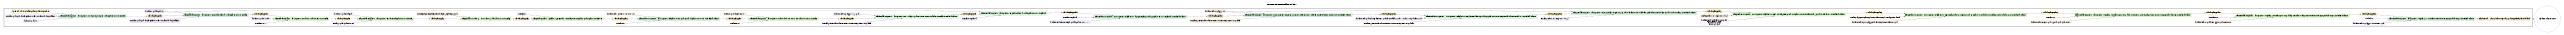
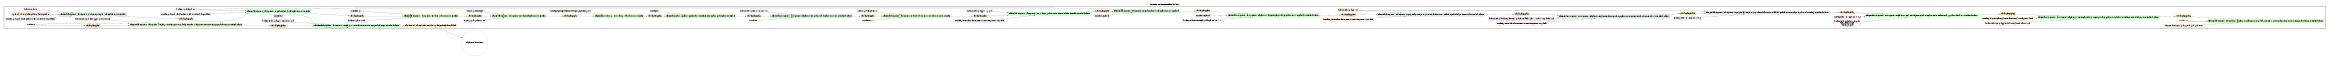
(2196, 13) -> (60, 25)
